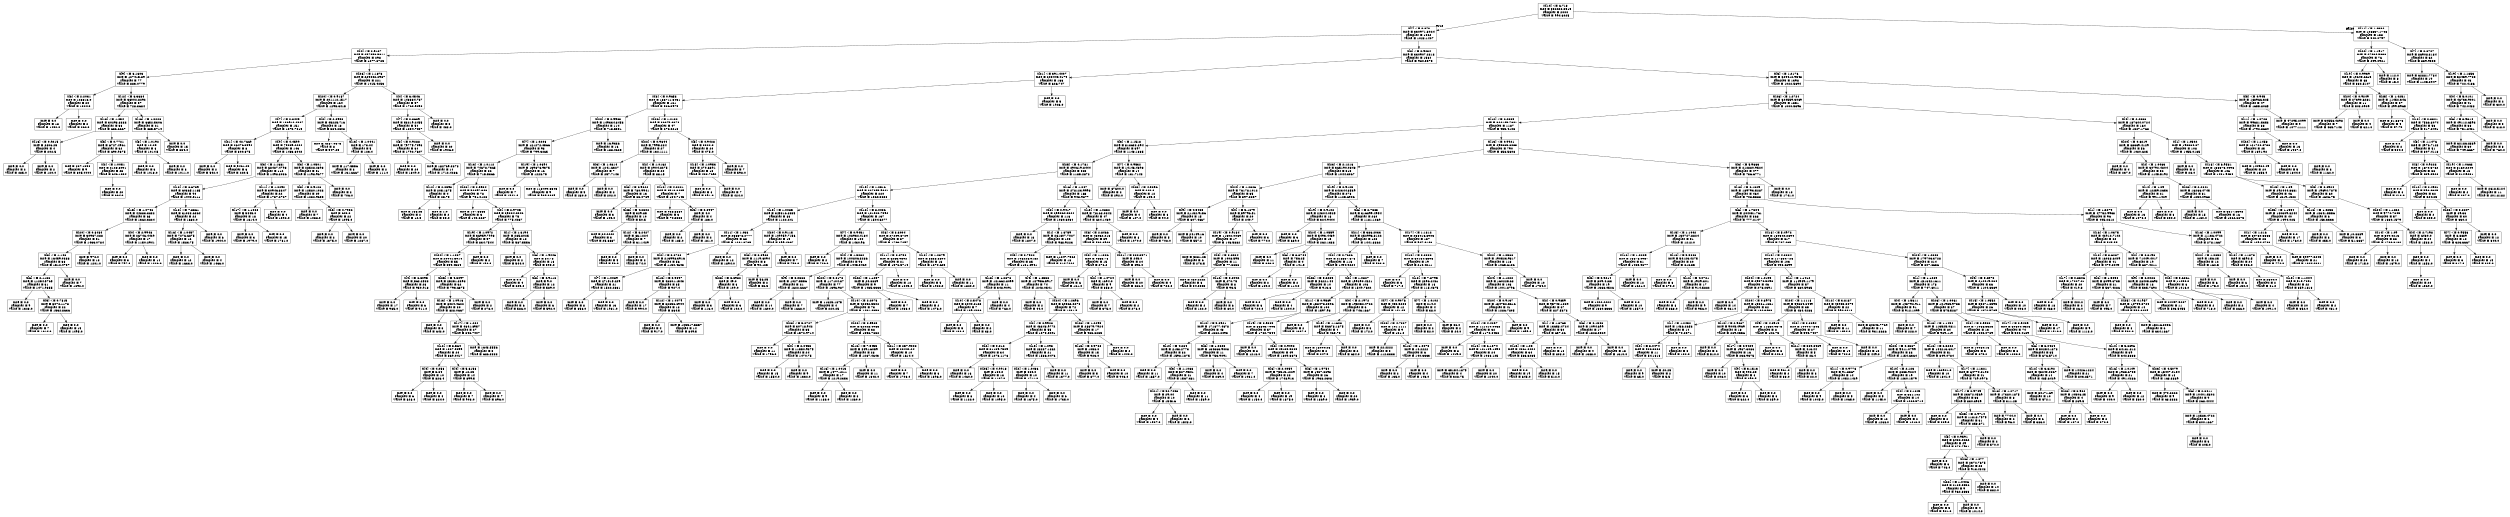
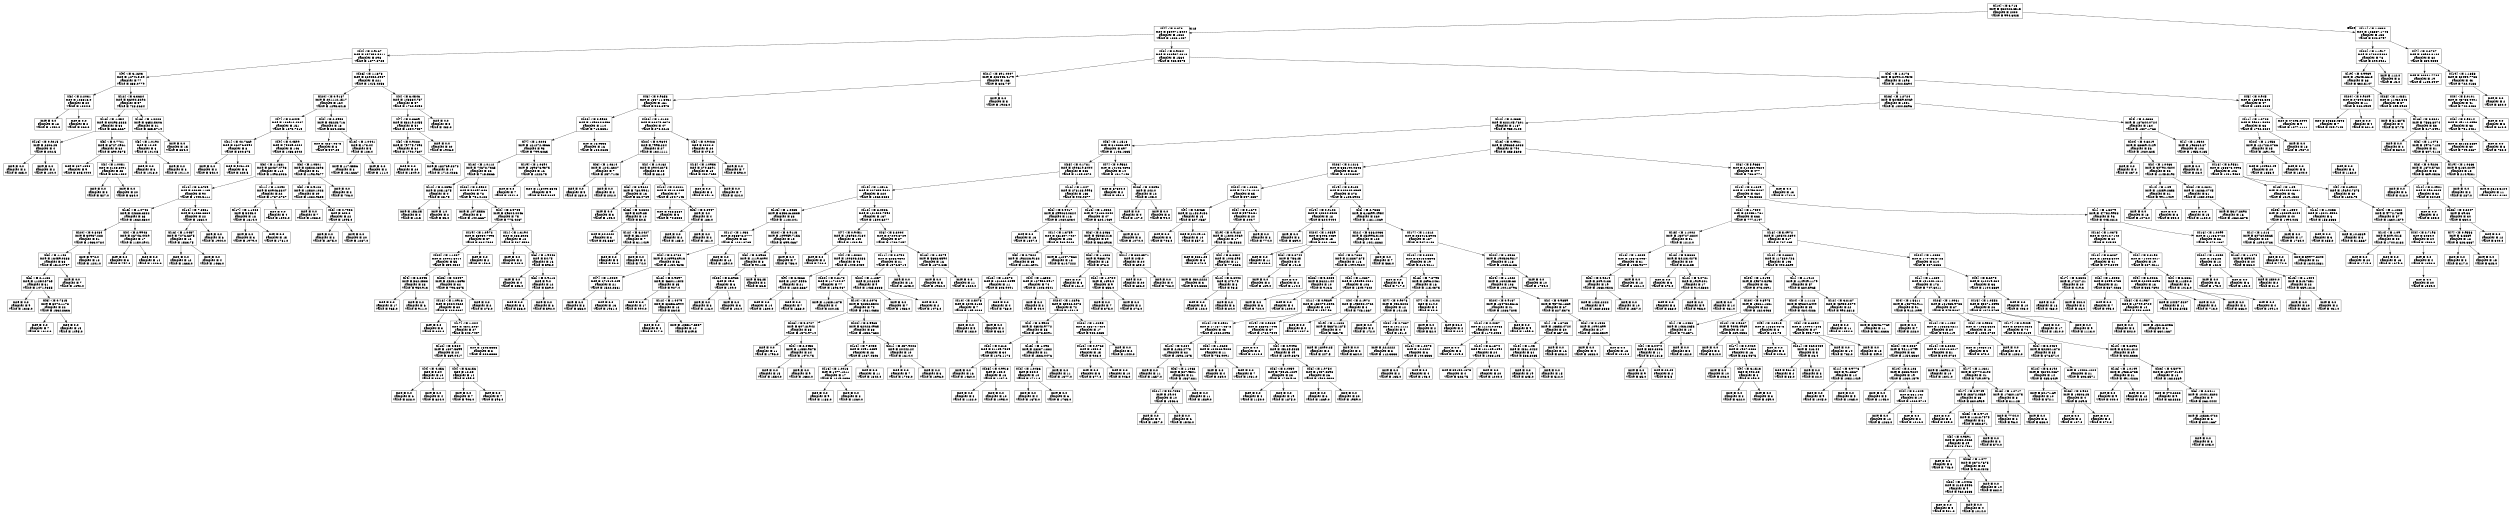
(328, 147) -> (328, 147)
none -> (98, 192)
